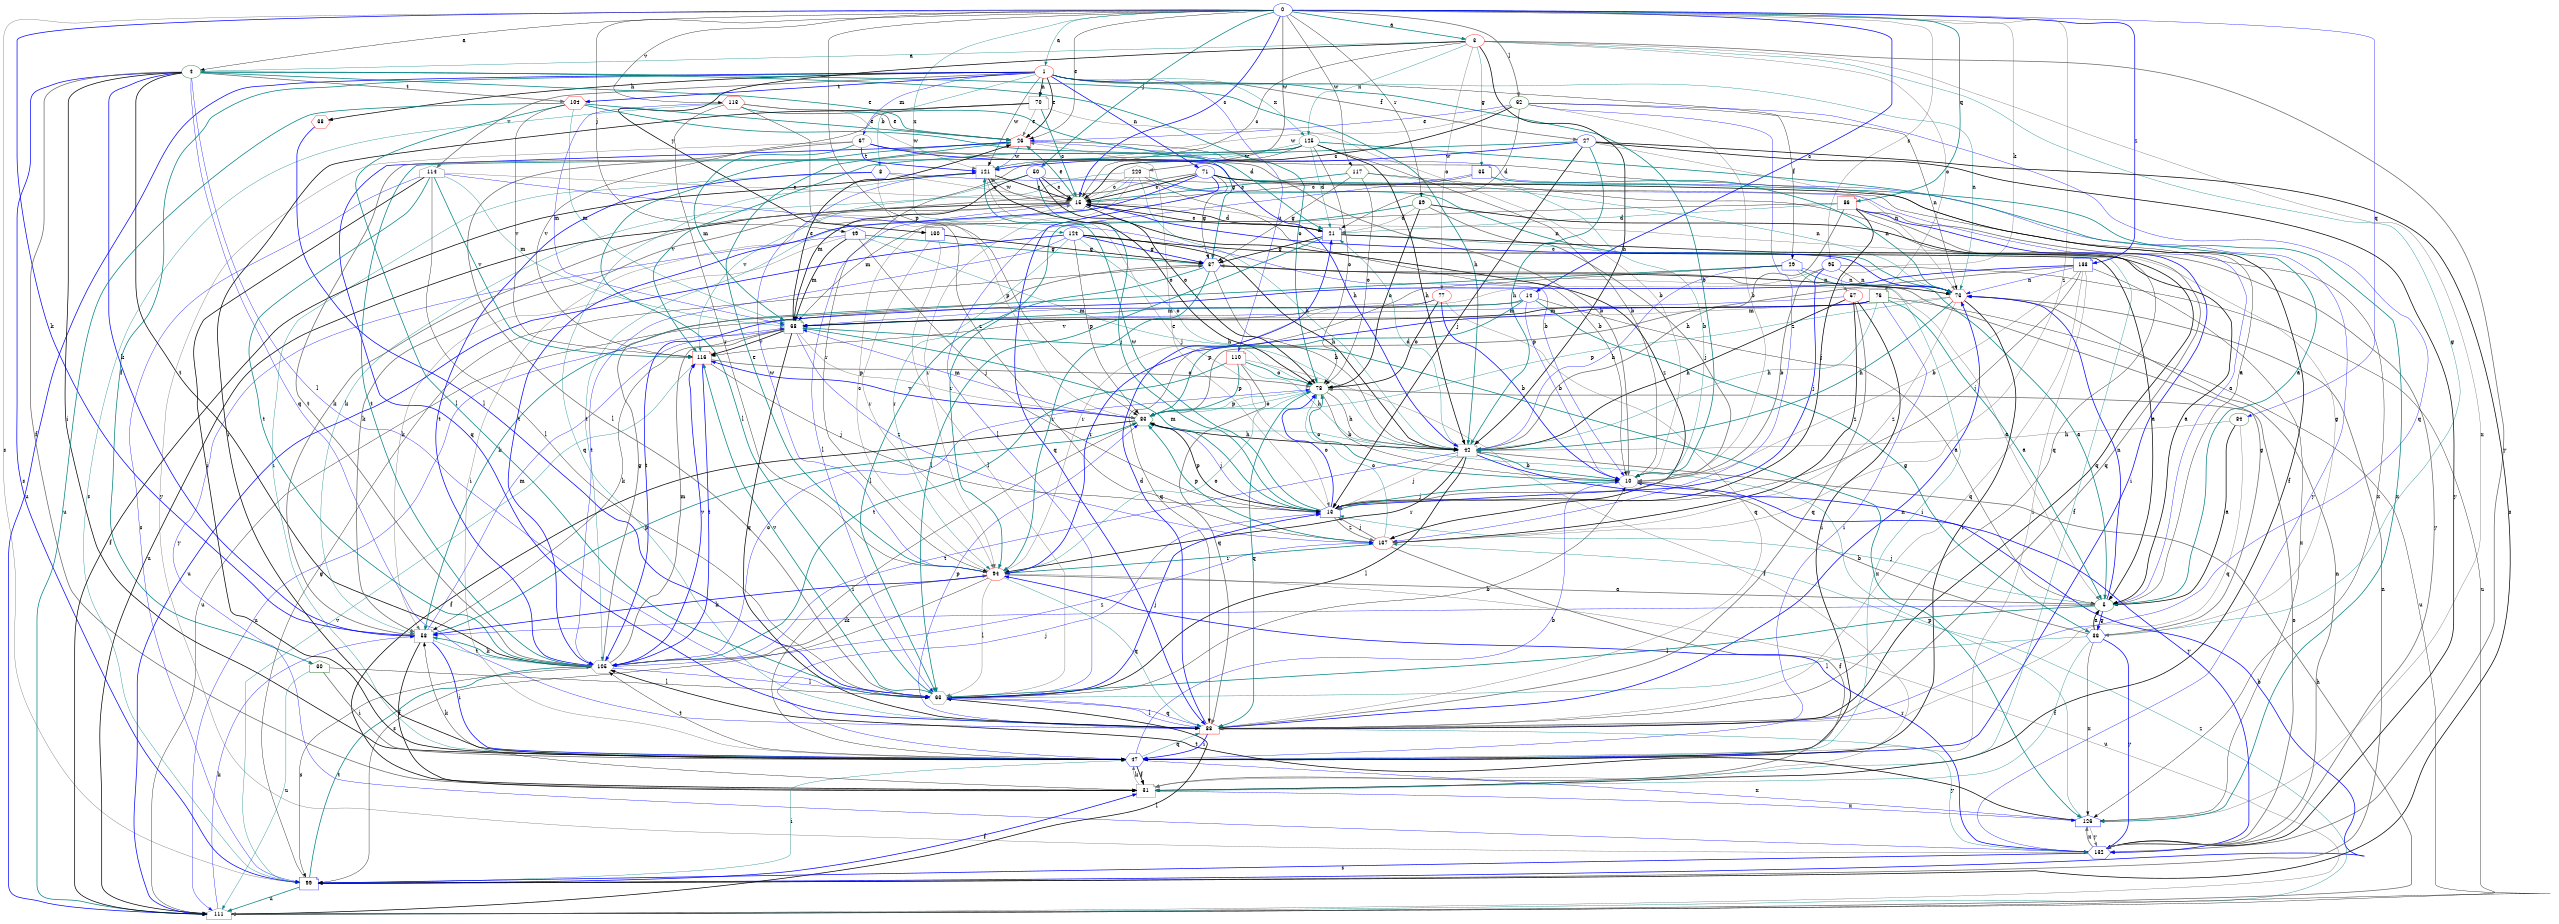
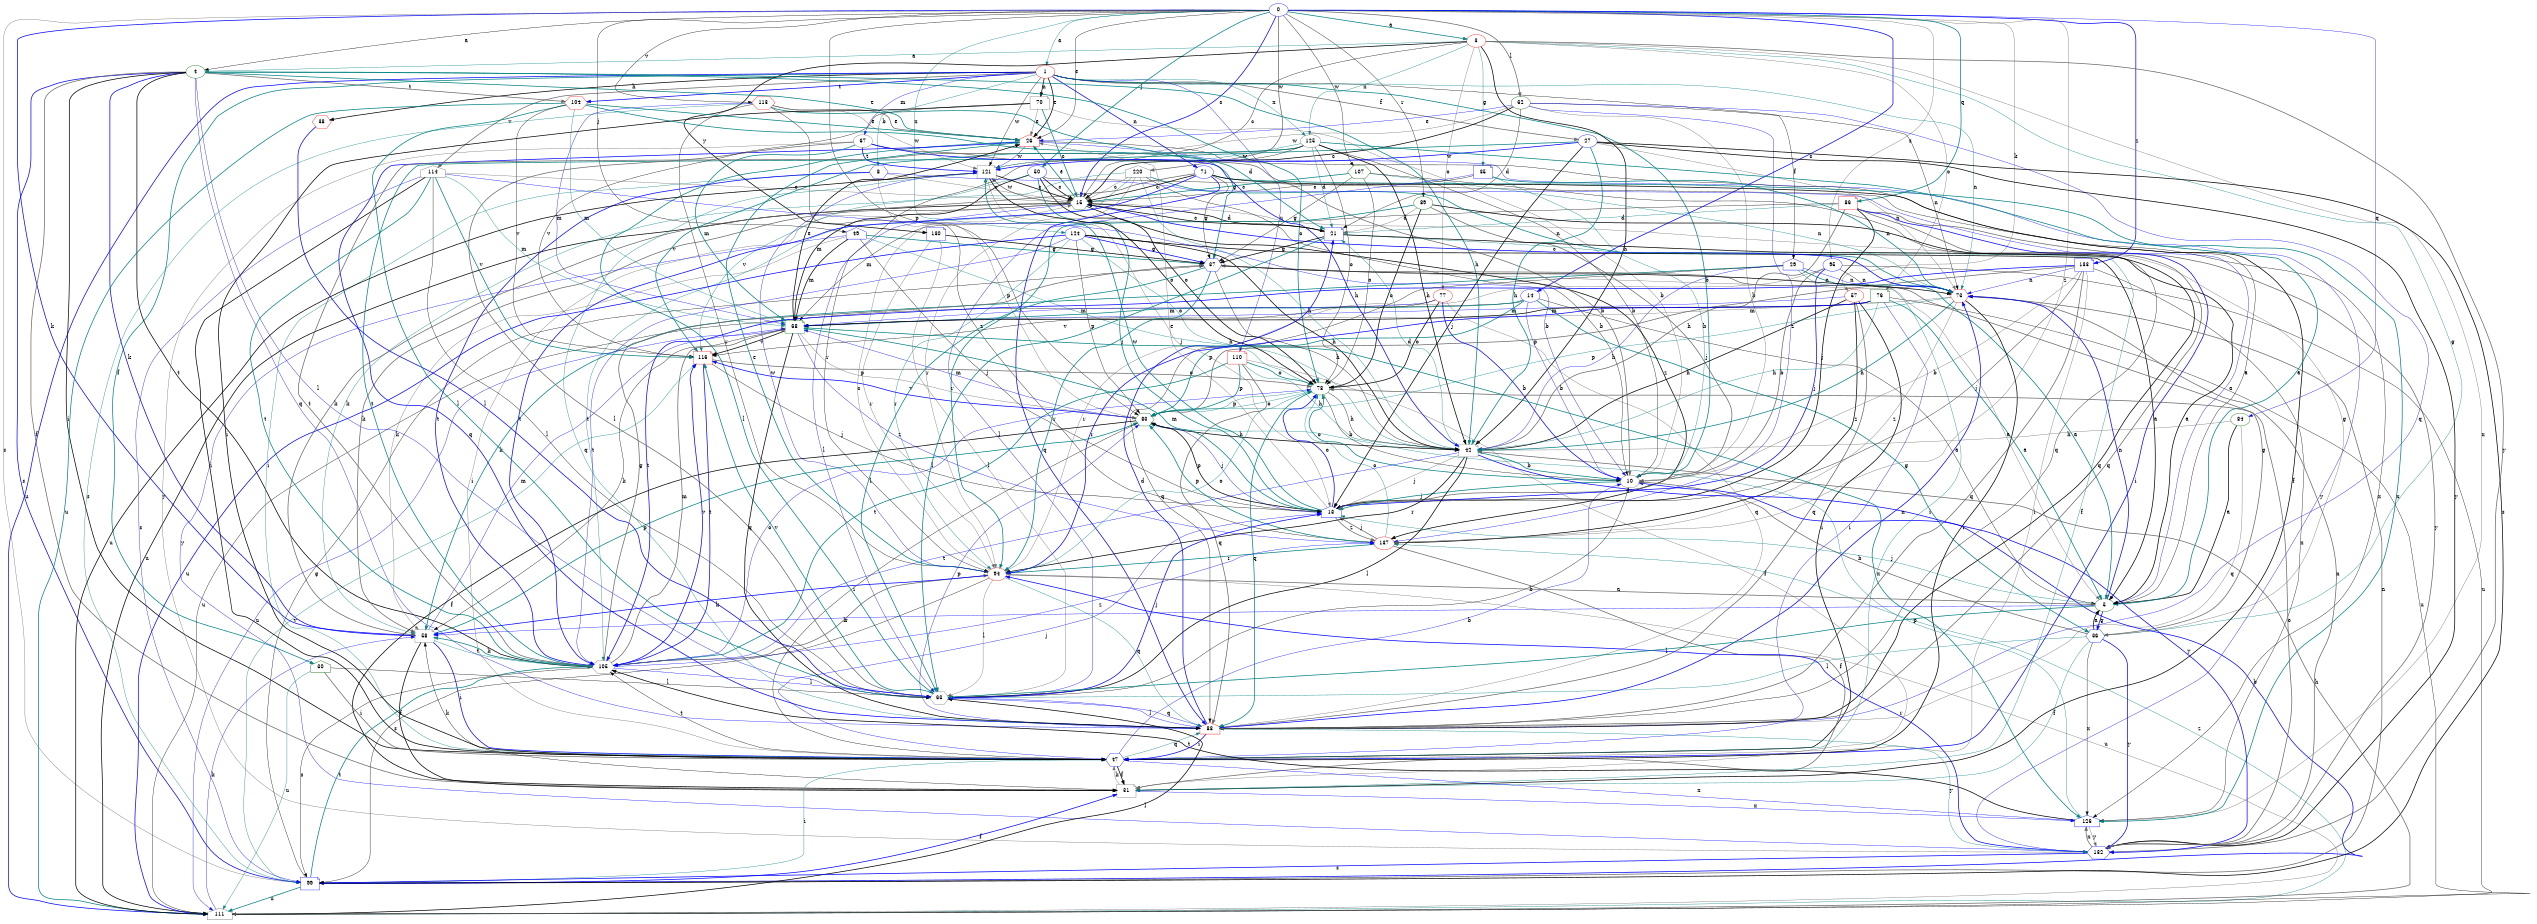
(1358, 172) -> (1359, 172)
(111, 543) -> (111, 543)
(1764, 687) -> (1764, 687)
